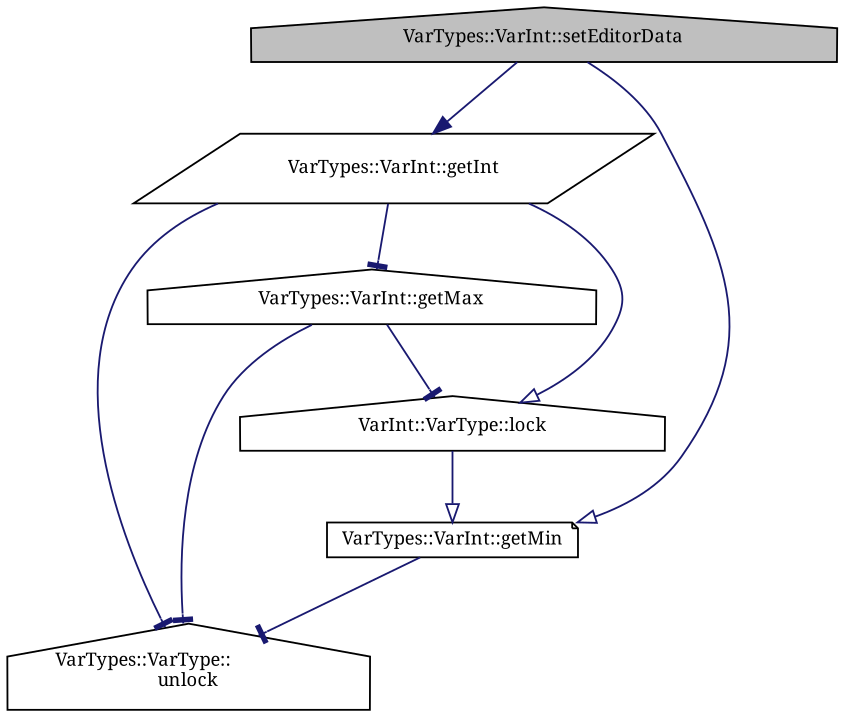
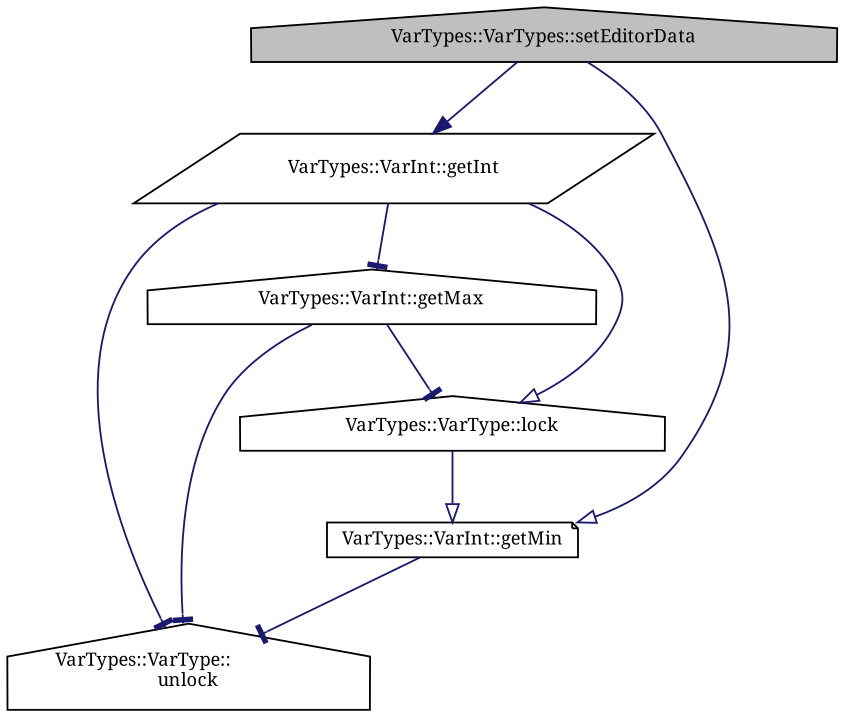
(544, 38) -> (544, 38)
(452, 426) -> (452, 426)
